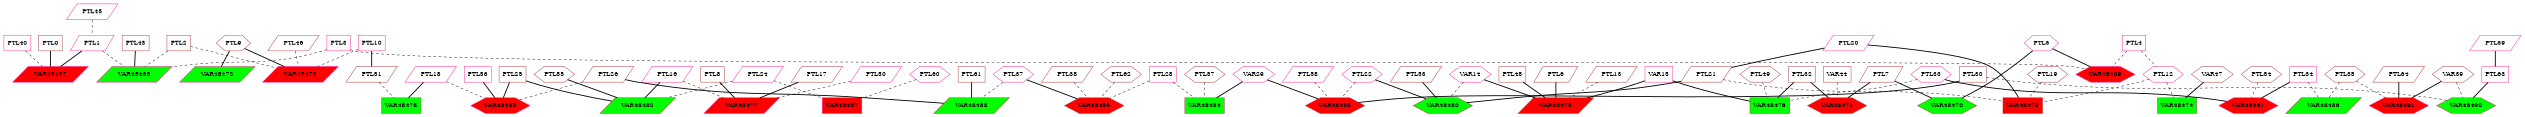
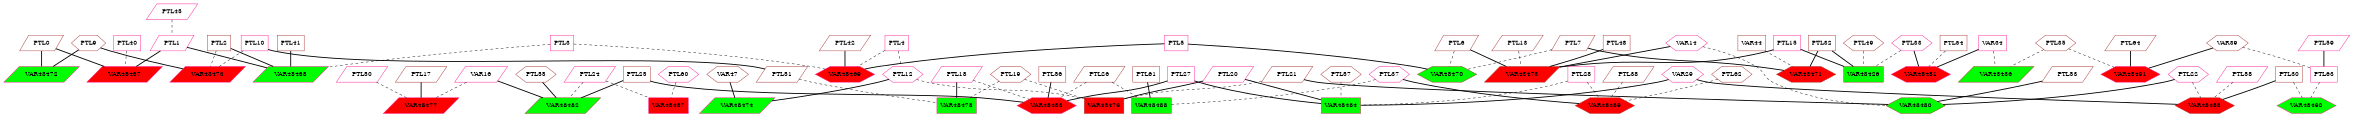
(50, 43) -> (42, 43)
(136, 43) -> (291, 43)
(293, 43) -> none
none -> (845, 43)
(2041, 43) -> (1176, 43)
(1778, 57) -> (1283, 90)
none -> (42, 59)
(113, 59) -> (227, 58)
(157, 59) -> (252, 57)
none -> (1452, 59)
(478, 74) -> (1052, 74)
(667, 74) -> (481, 74)
(713, 74) -> none
none -> (1181, 74)
(1659, 74) -> (1787, 43)
(2261, 74) -> (1954, 43)
(2303, 74) -> (1993, 43)
(1907, 87) -> (1510, 60)
(2460, 90) -> (2277, 57)
(2481, 90) -> (2315, 90)
(2171, 91) -> (834, 91)
none -> (980, 92)
(760, 94) -> (1123, 88)
(972, 106) -> (1151, 106)
(1770, 106) -> (1864, 74)
(2177, 106) -> (737, 106)
